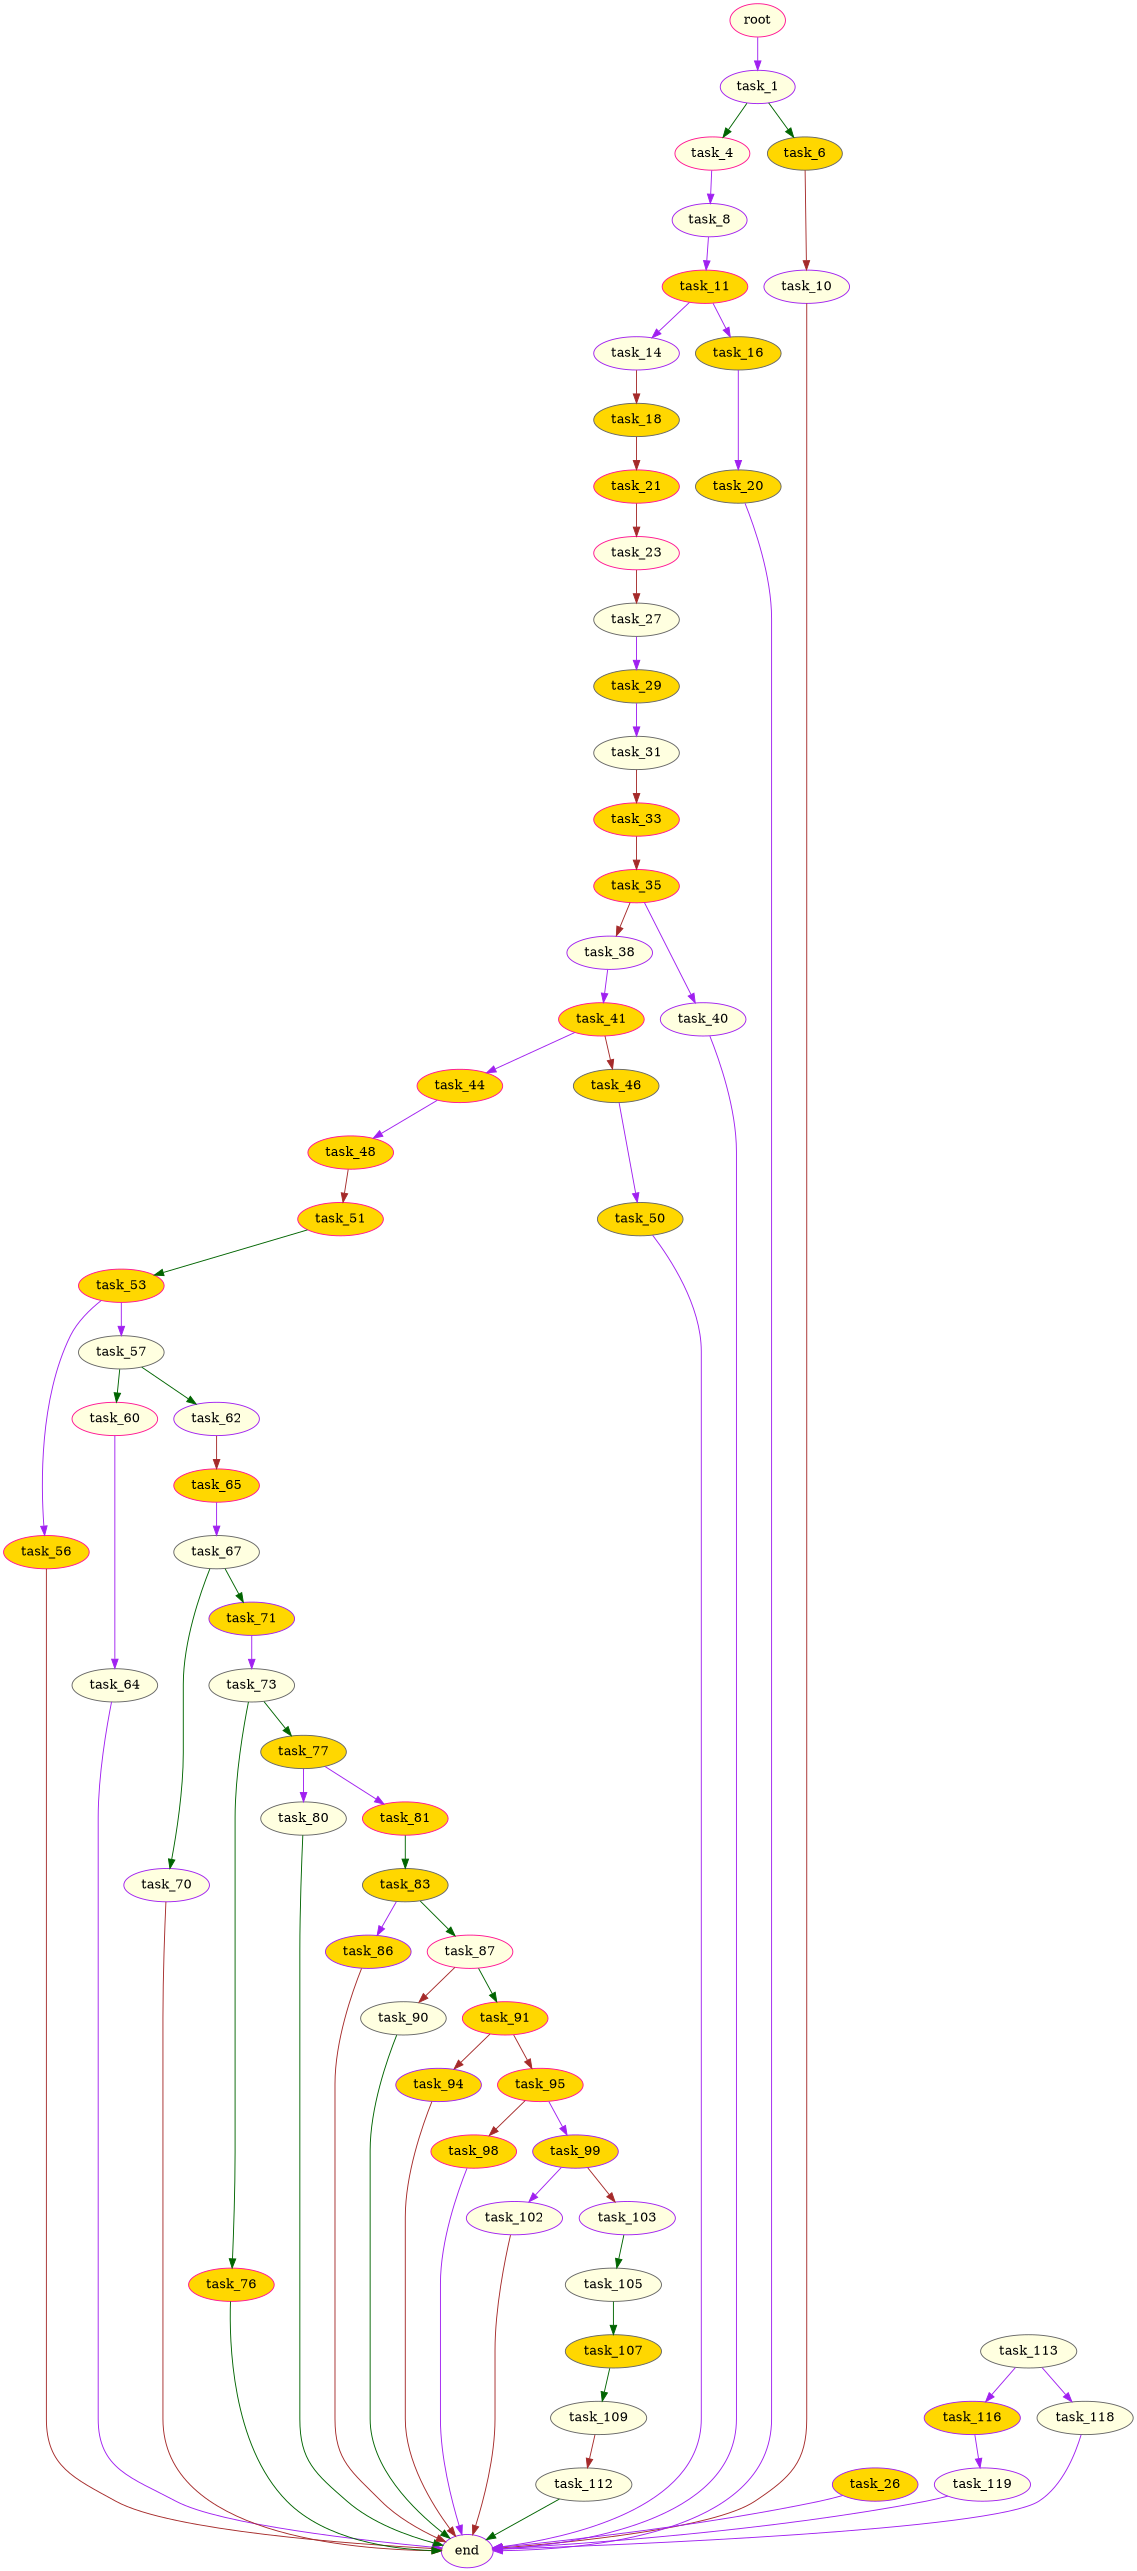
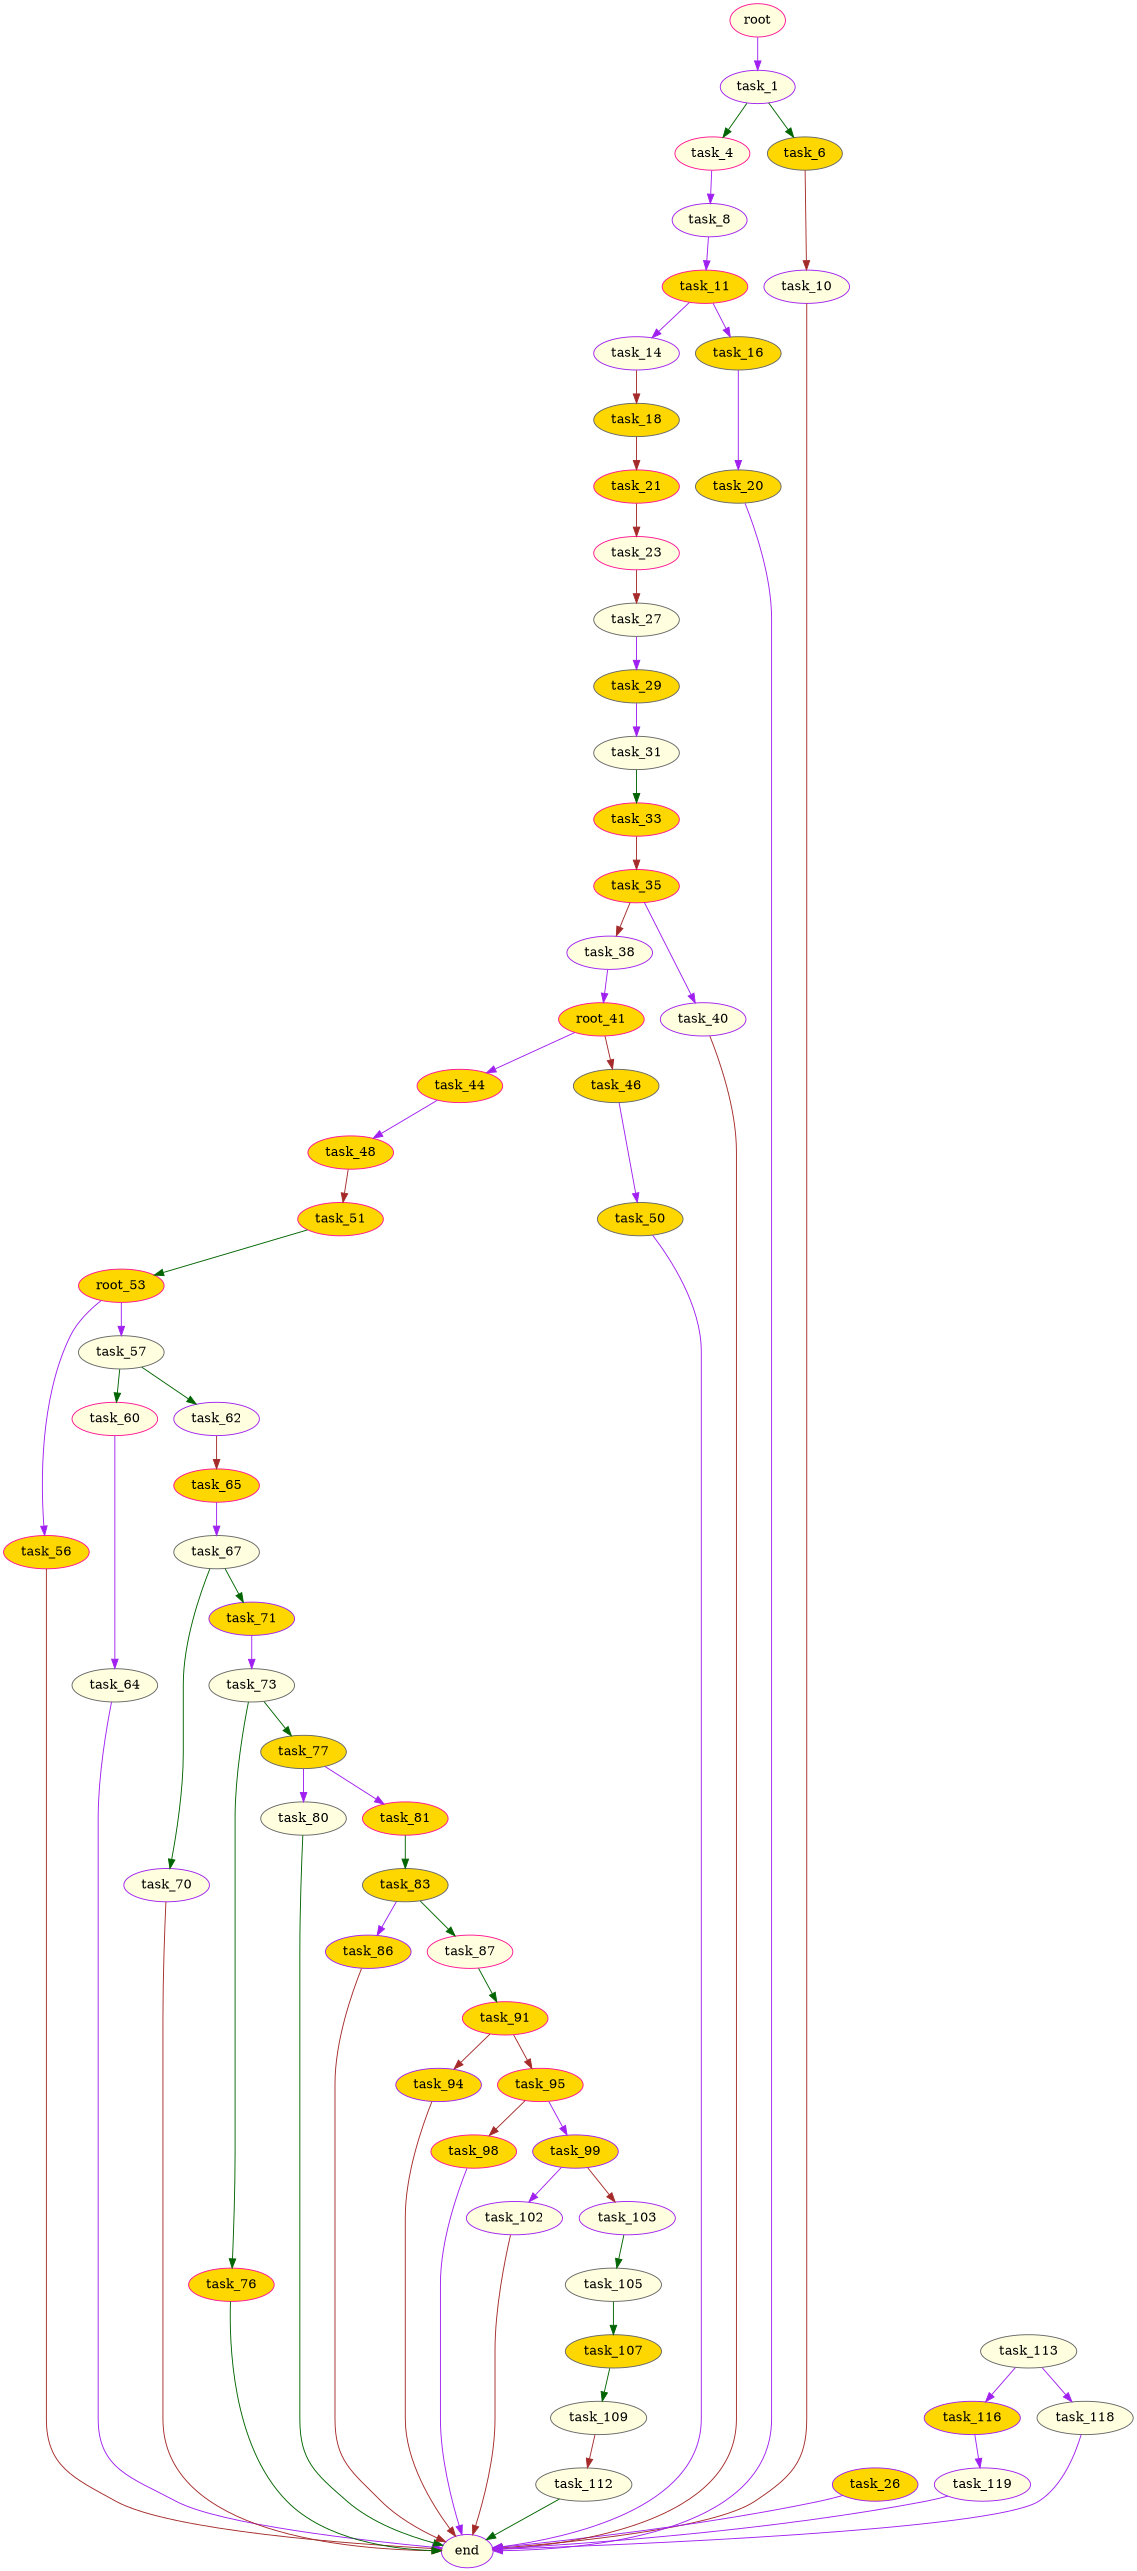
(637, 782) -> (637, 782)
(601, 1019) -> (601, 1019)
(121, 1286) -> (121, 1286)
(736, 1872) -> (736, 1872)
(403, 2018) -> none
